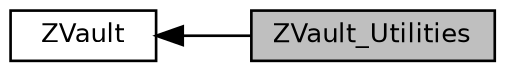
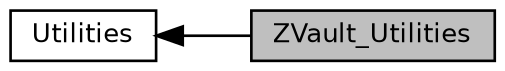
(83, 36) -> (83, 36)
